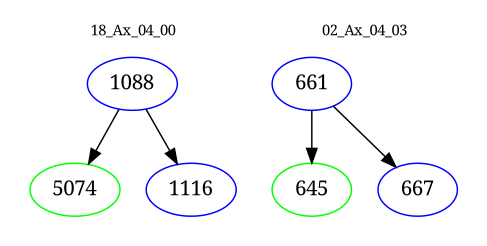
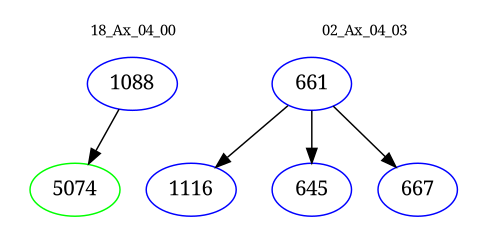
(158, 130) -> (270, 121)
(312, 190) -> (312, 190)
